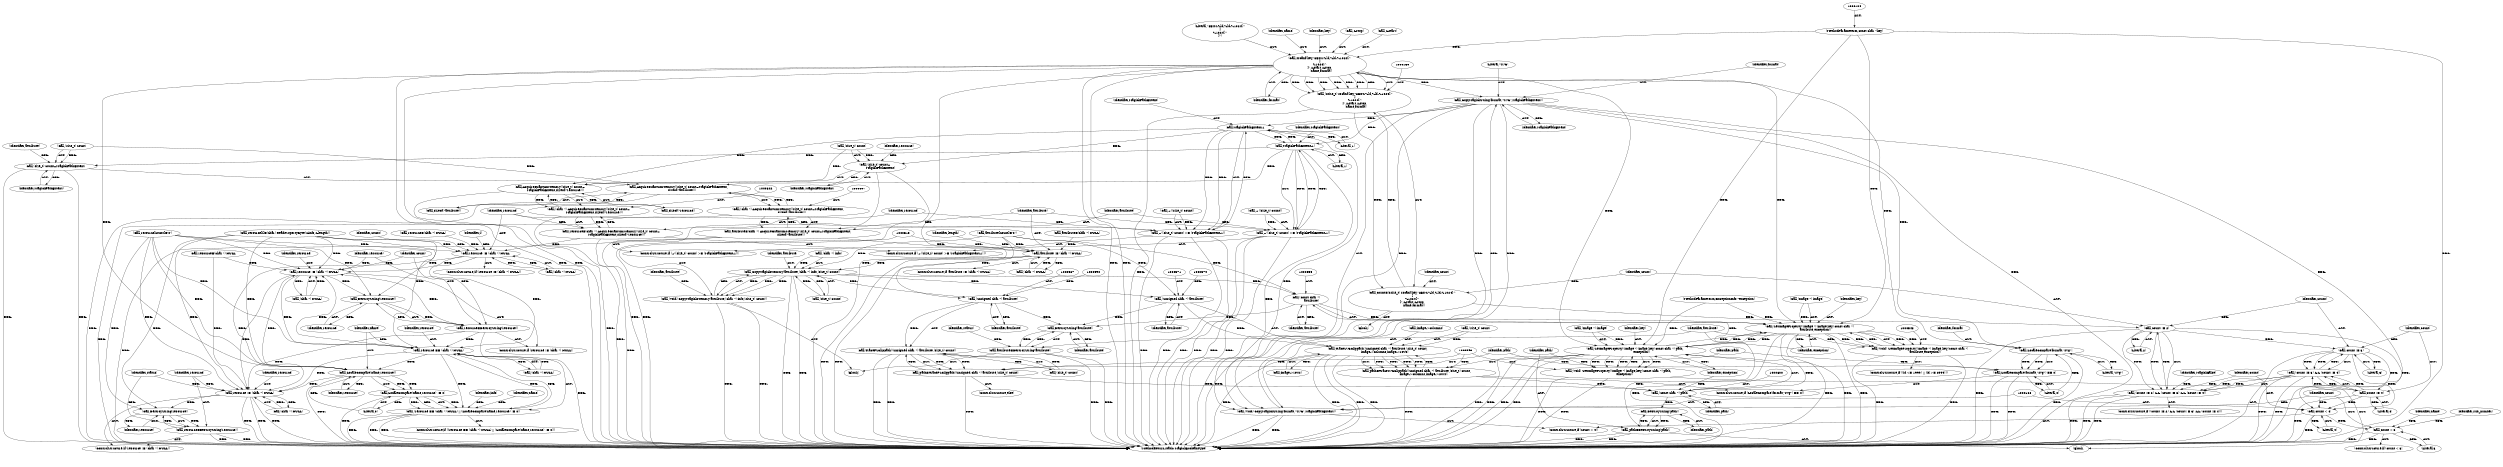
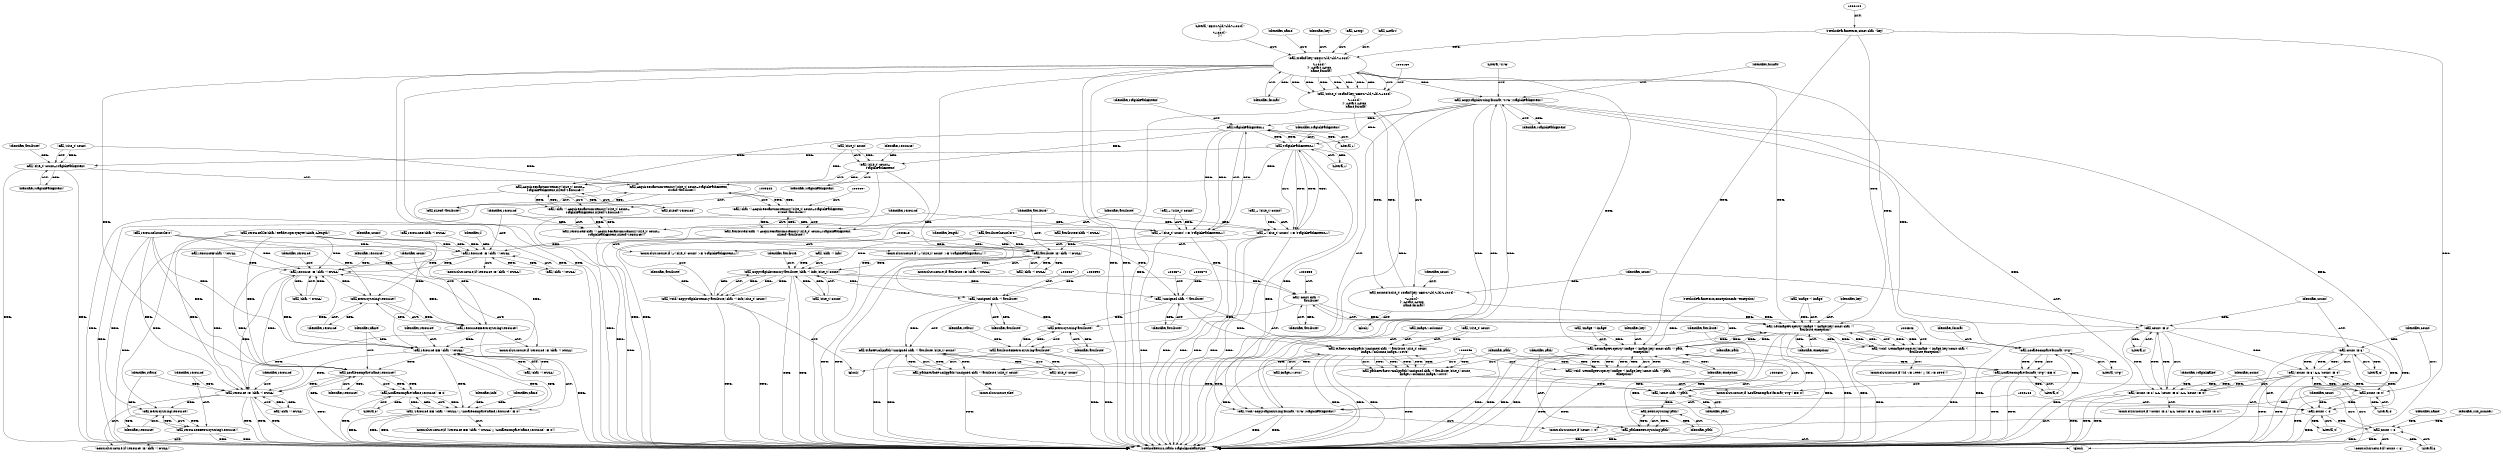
(2253, 339) -> (2233, 350)
